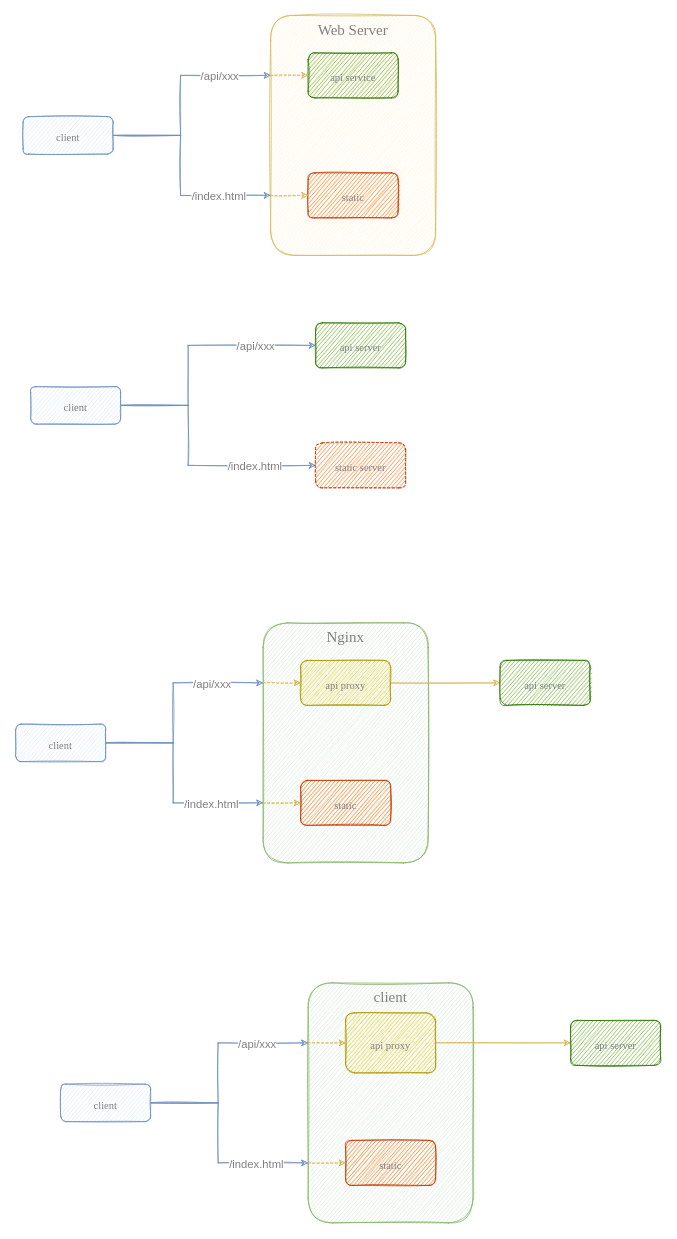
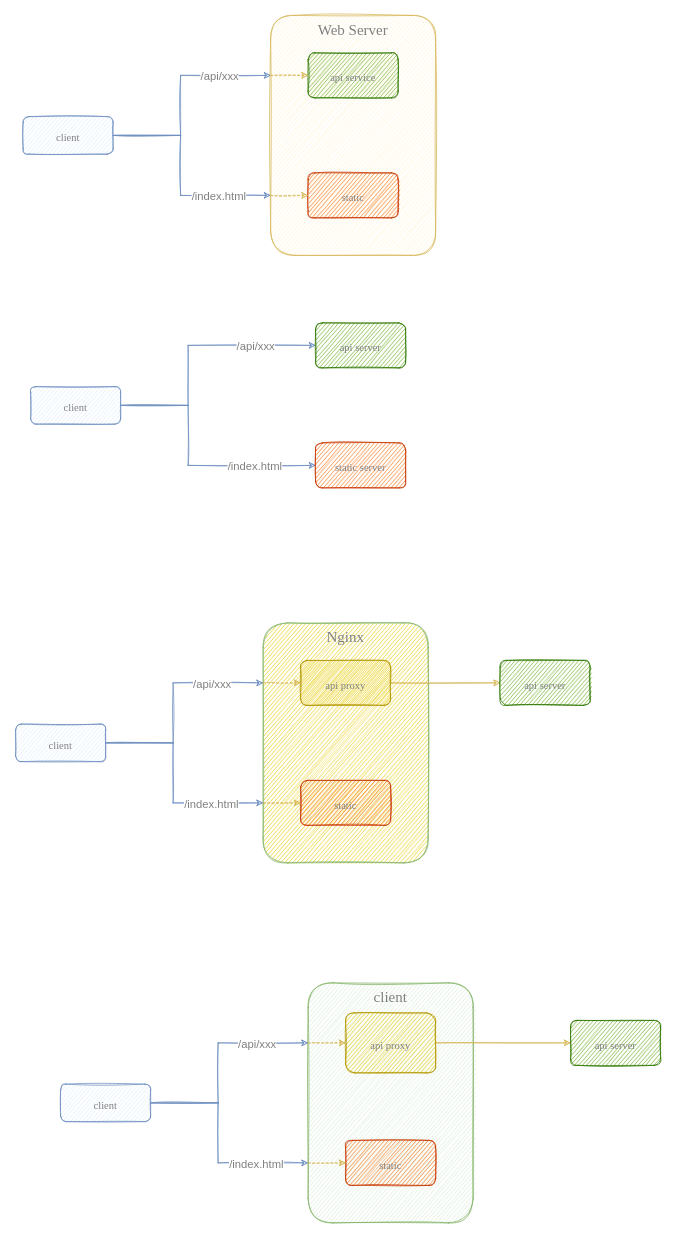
(360, 465) -> (360, 465)
(345, 743) -> (345, 743)
